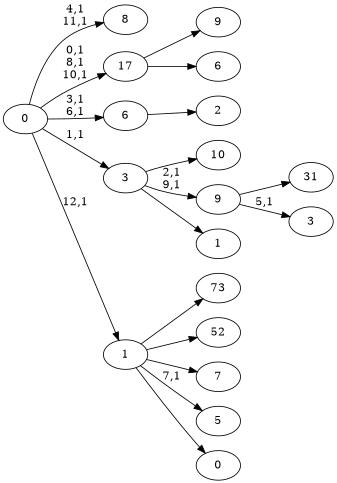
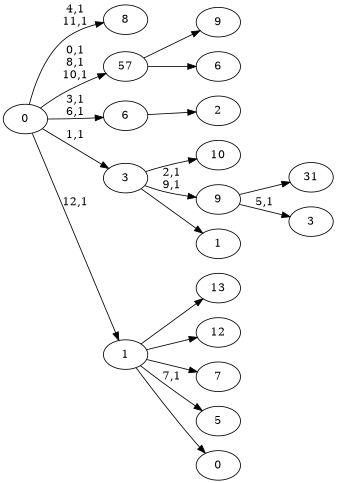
(126, 66) -> (126, 66)
(218, 288) -> (218, 288)
(218, 332) -> (218, 332)
